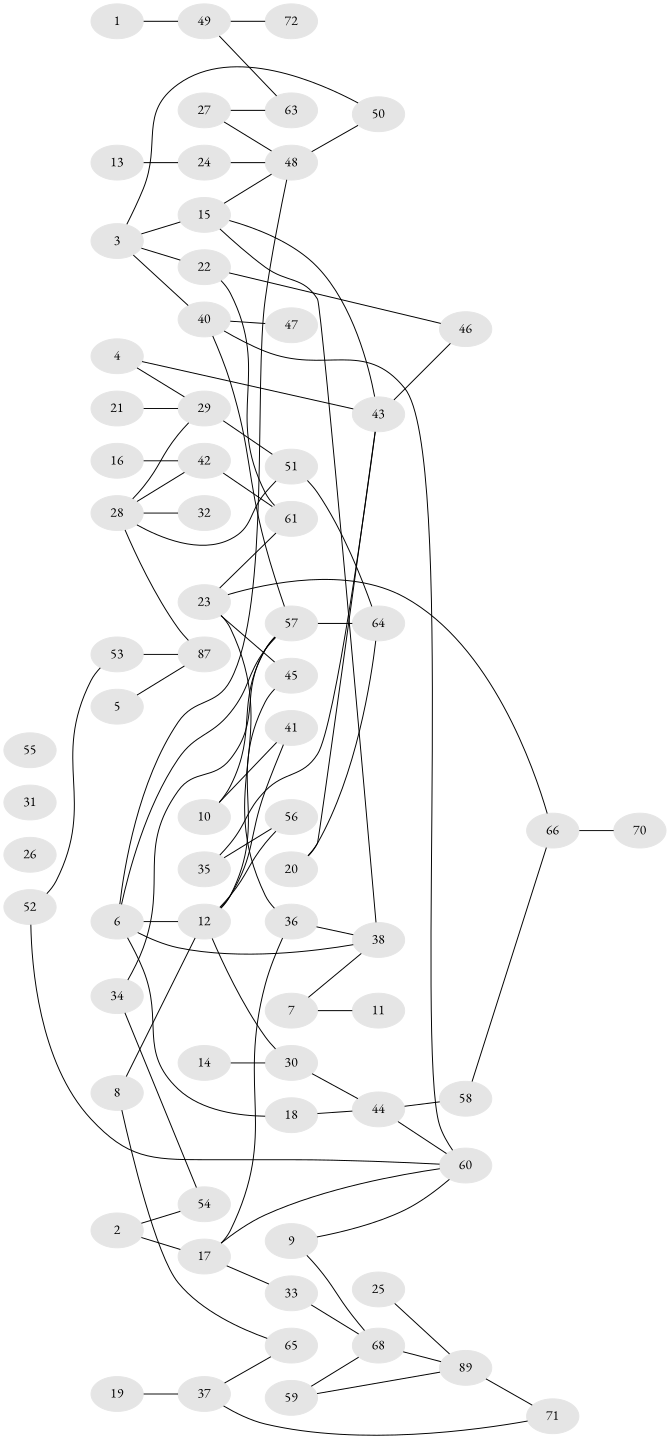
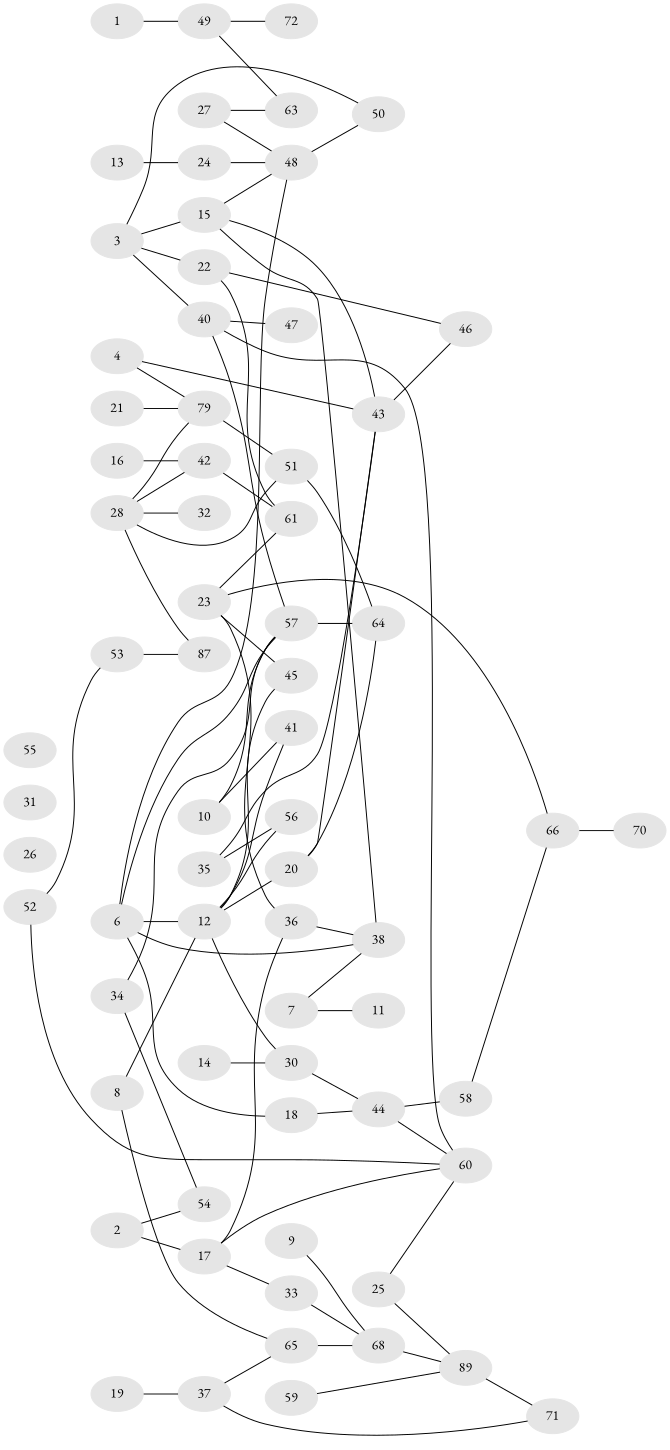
(204, 409) -> (204, 409)
(117, 707) -> none
none -> (248, 895)
(387, 1217) -> (422, 1228)
(335, 1372) -> (335, 1346)
